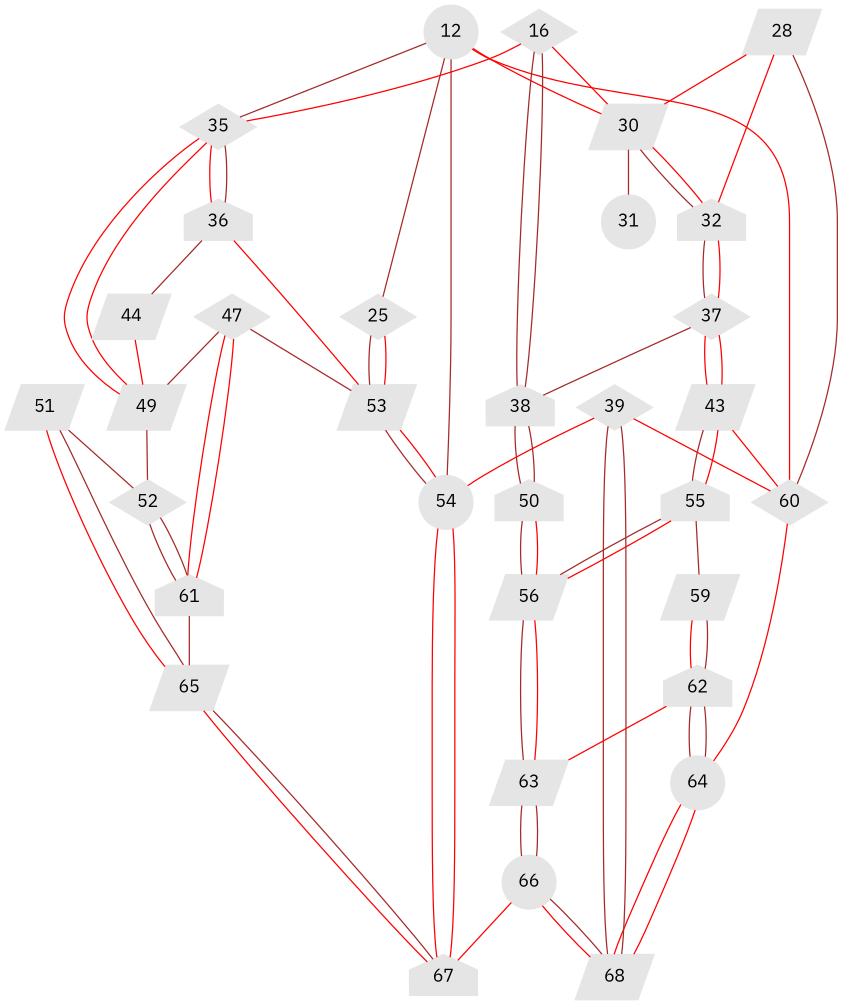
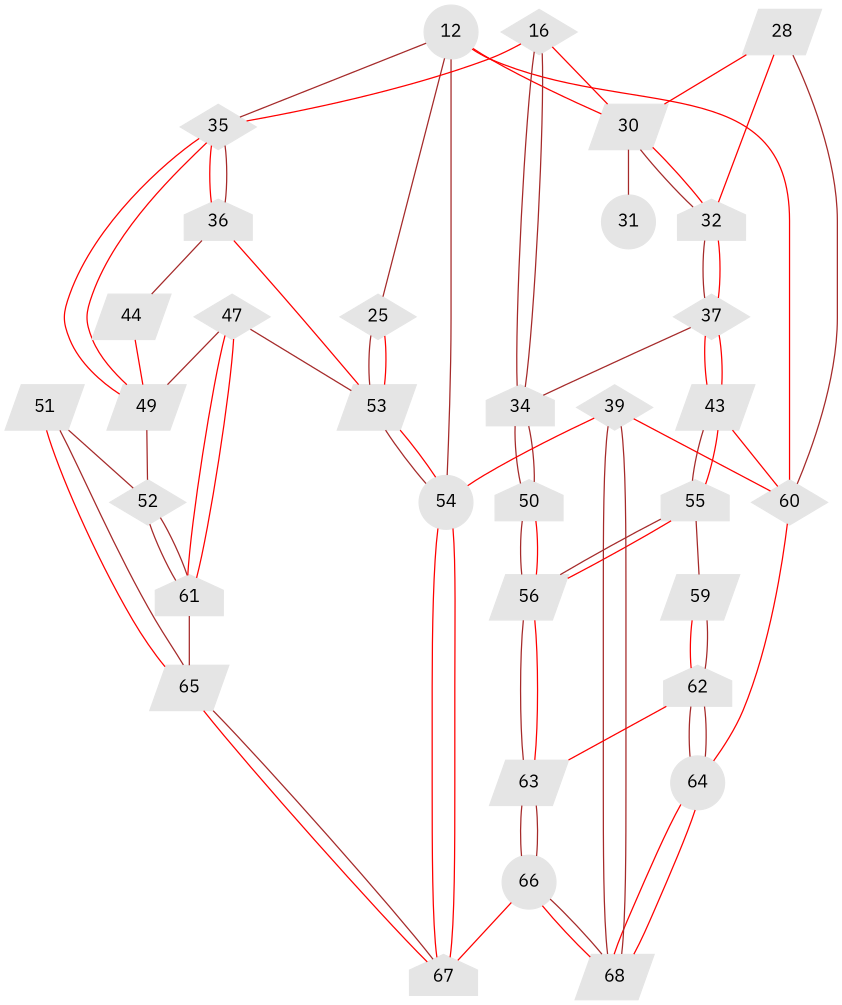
(520, 407) -> (520, 407)
